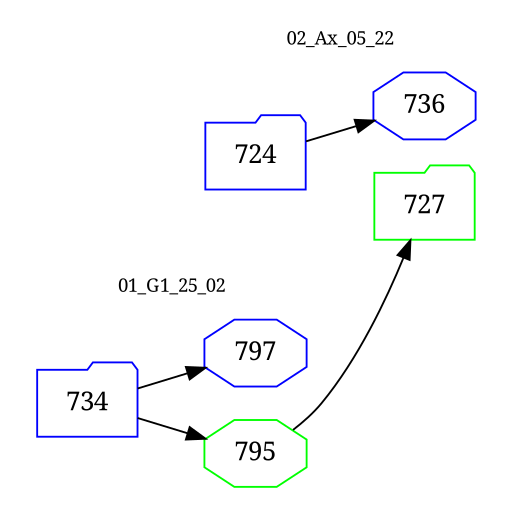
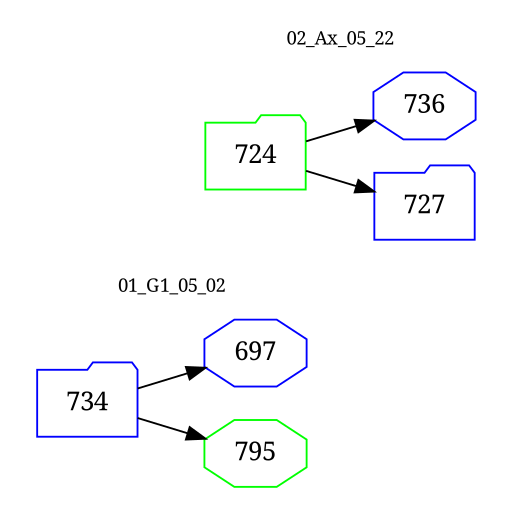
(256, 156) -> (256, 156)
(425, 206) -> (425, 206)
(172, 287) -> (172, 287)
(358, 350) -> (331, 178)
(256, 353) -> (256, 353)
